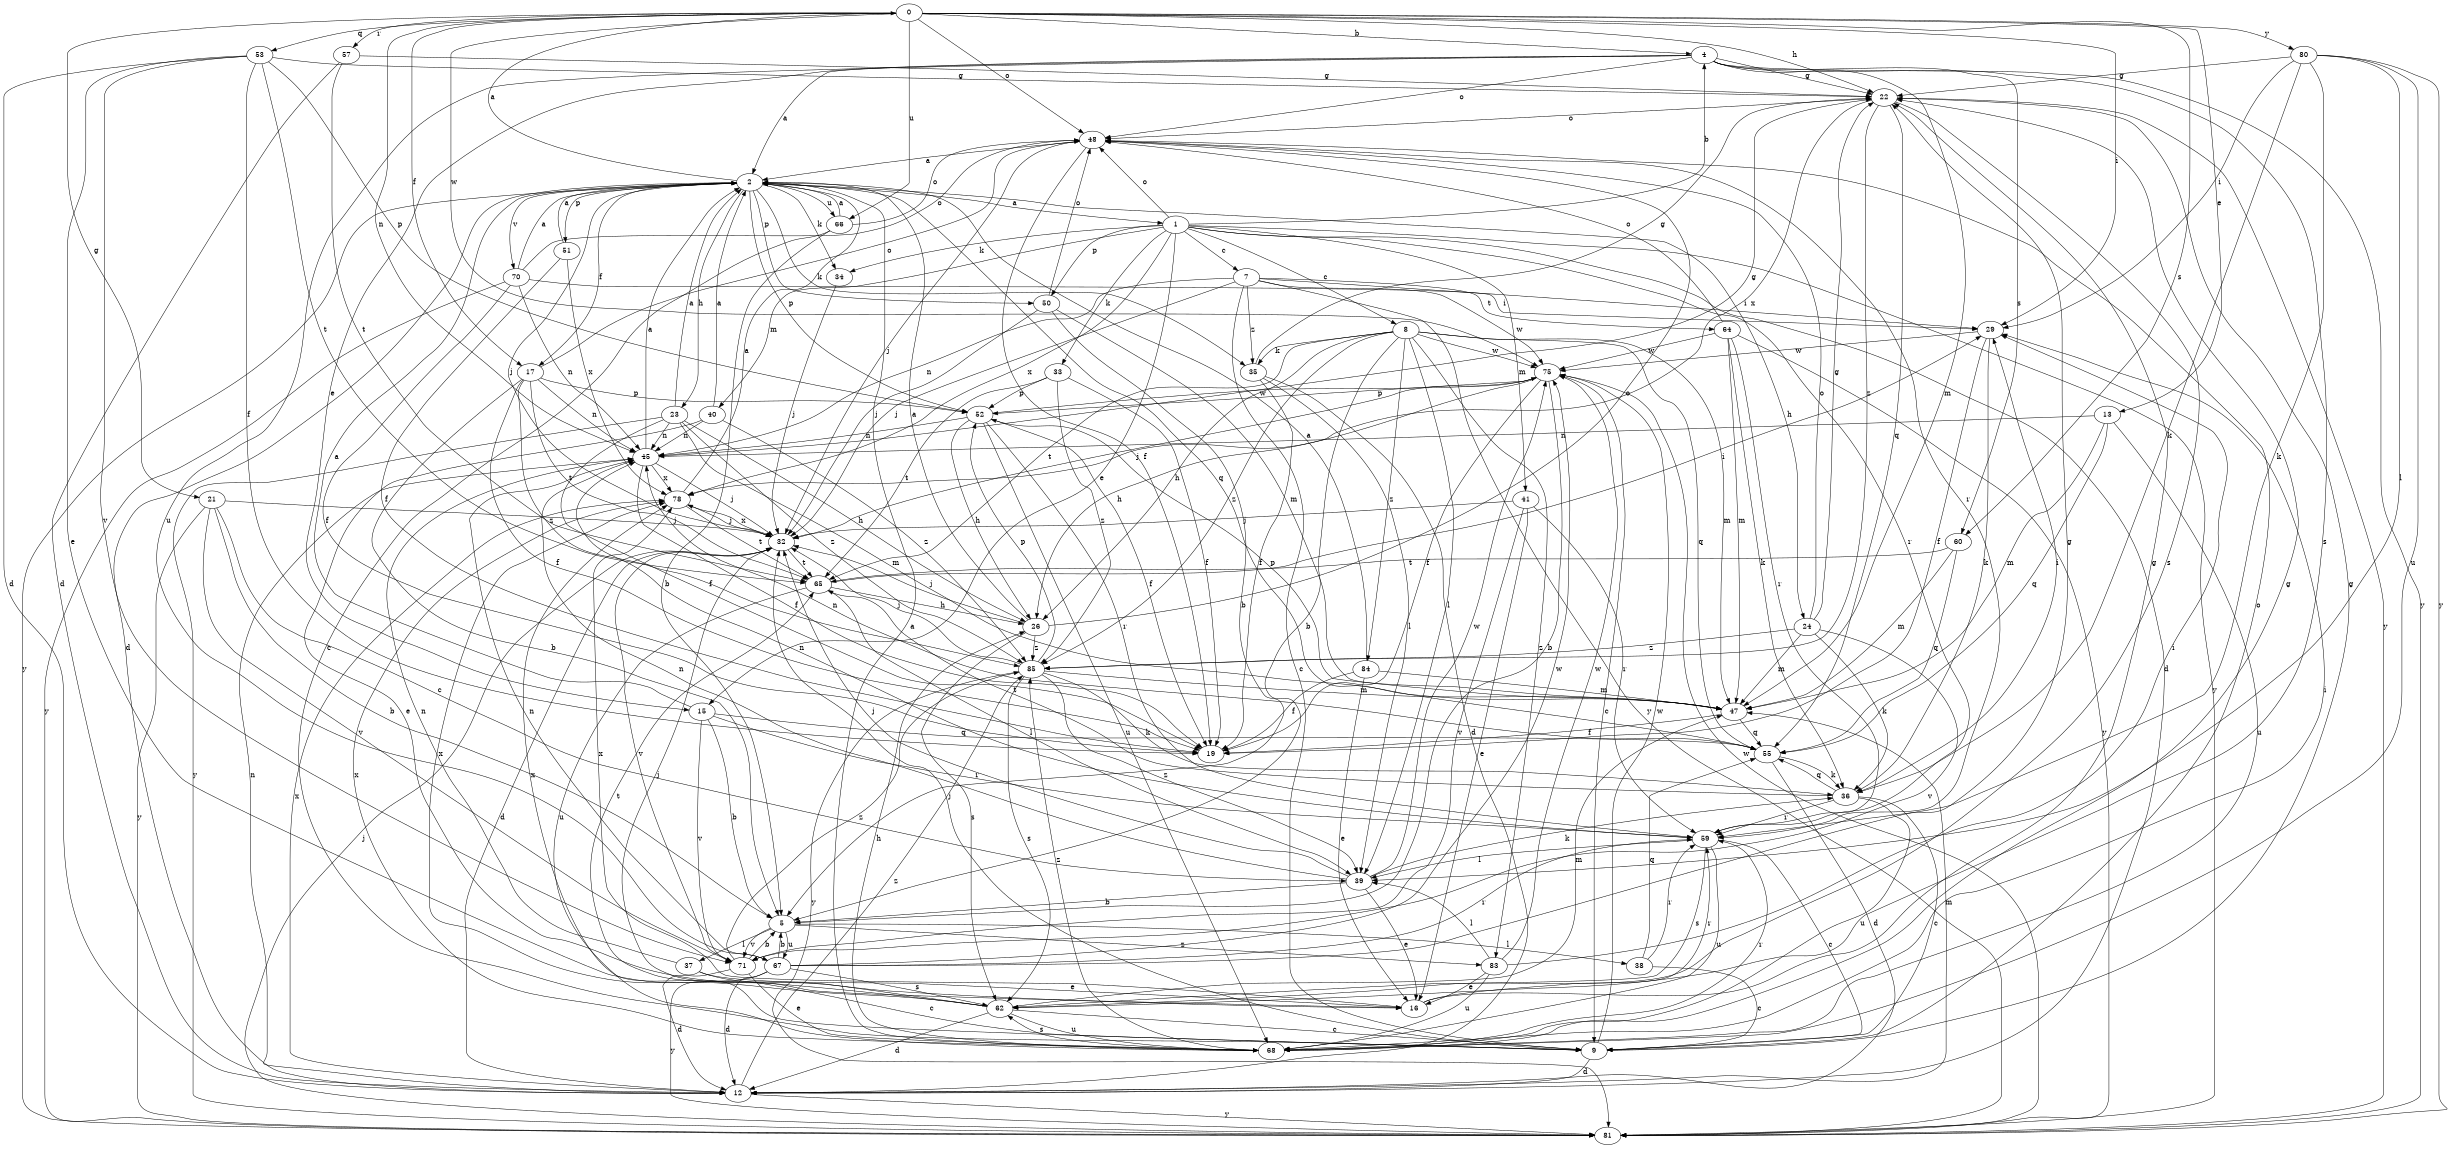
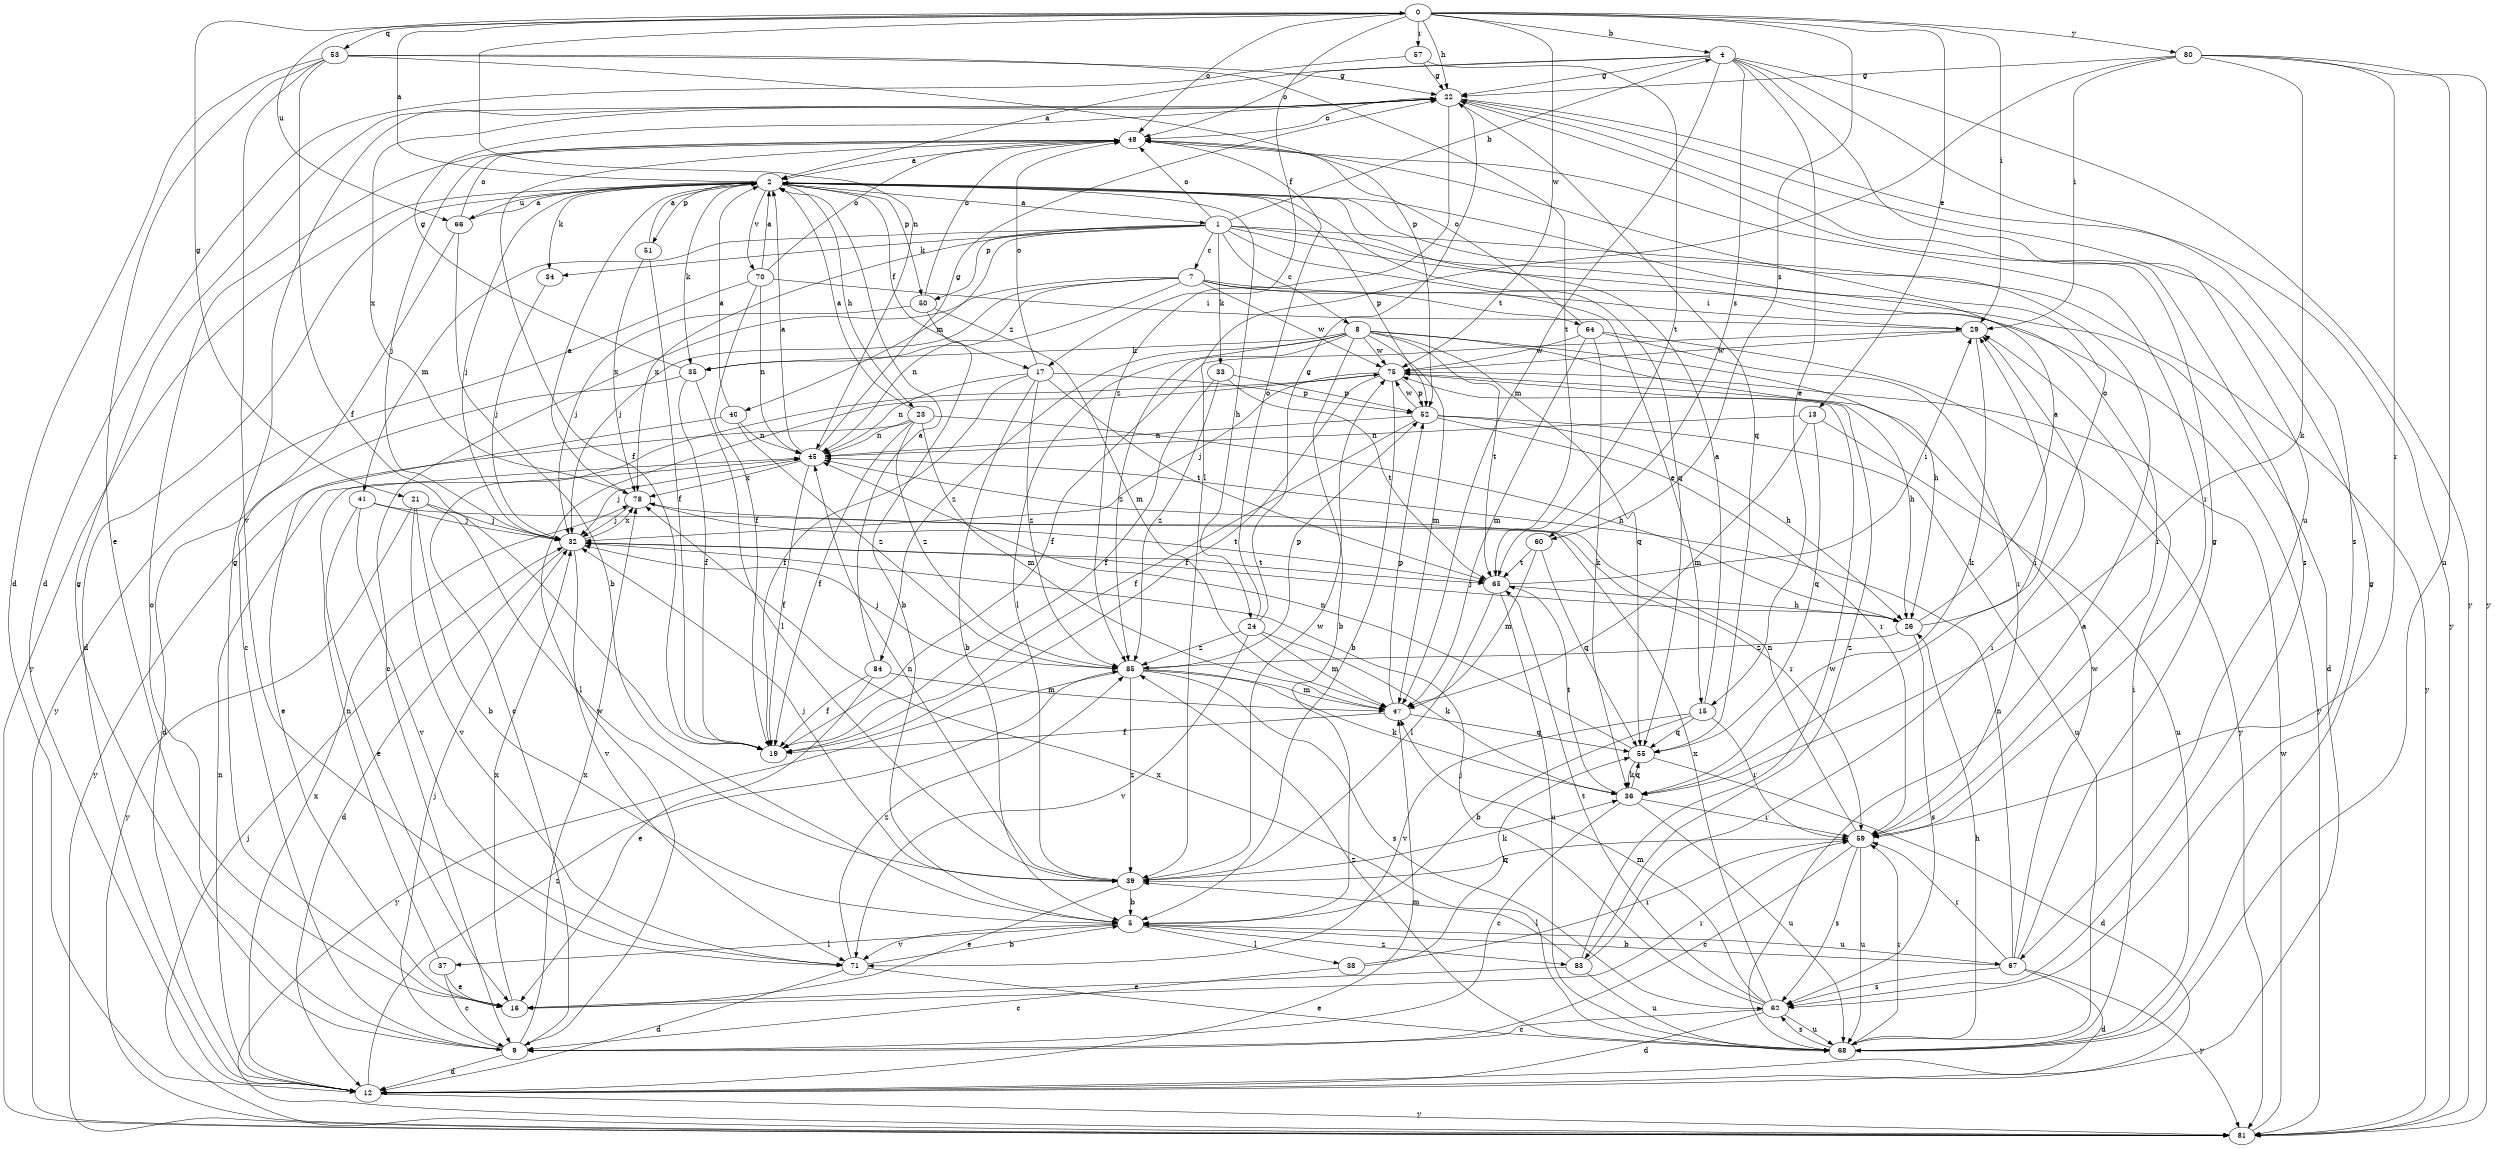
(2279, 457) -> (2396, 457)
(440, 691) -> (581, 691)
(697, 951) -> (495, 772)
